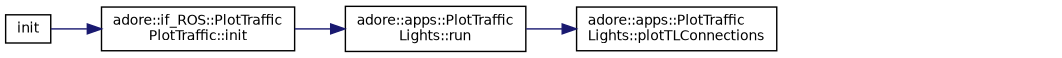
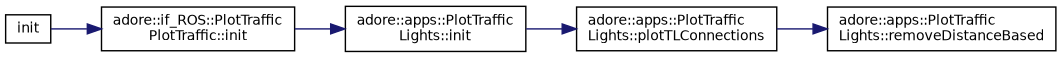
(436, 29) -> (436, 29)
none -> (942, 29)
